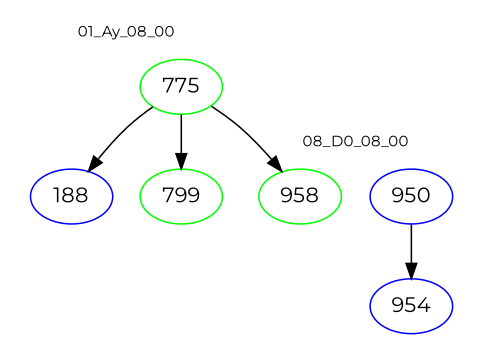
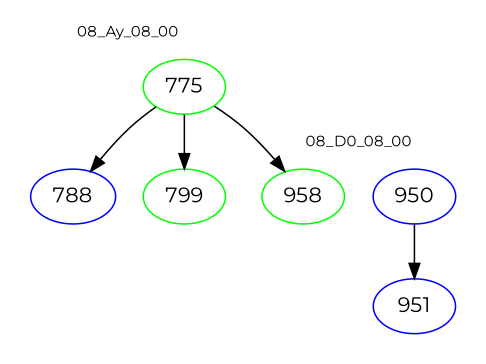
(126, 33) -> (128, 33)
(72, 197) -> (73, 197)
(411, 306) -> (414, 306)
